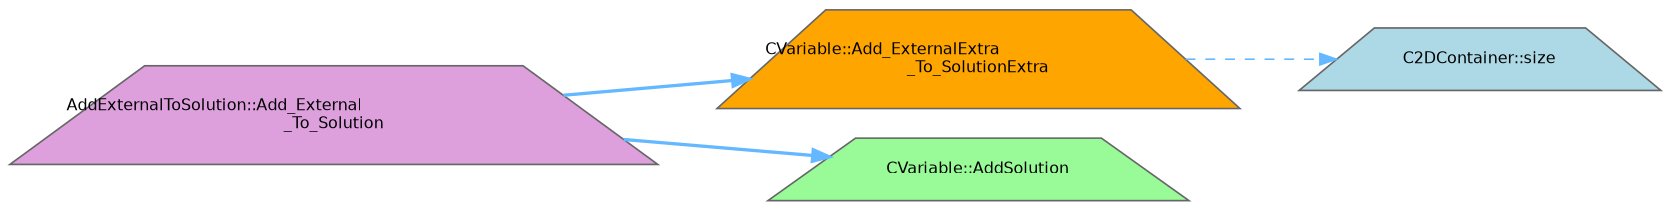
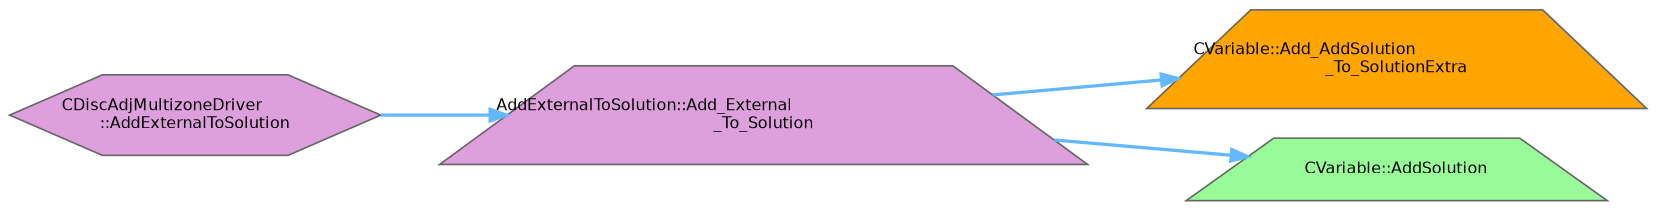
(978, 59) -> (1397, 59)
(1480, 59) -> none
none -> (195, 115)
